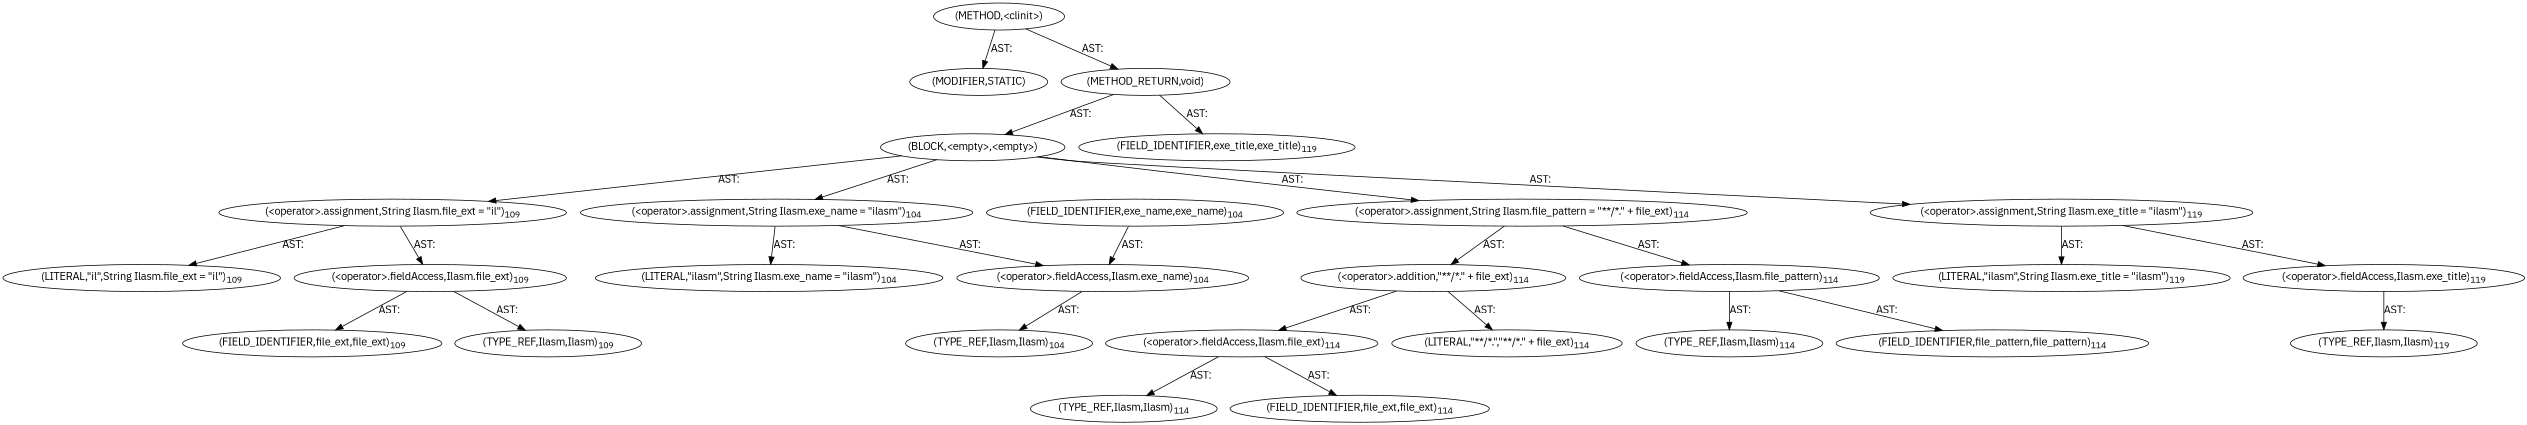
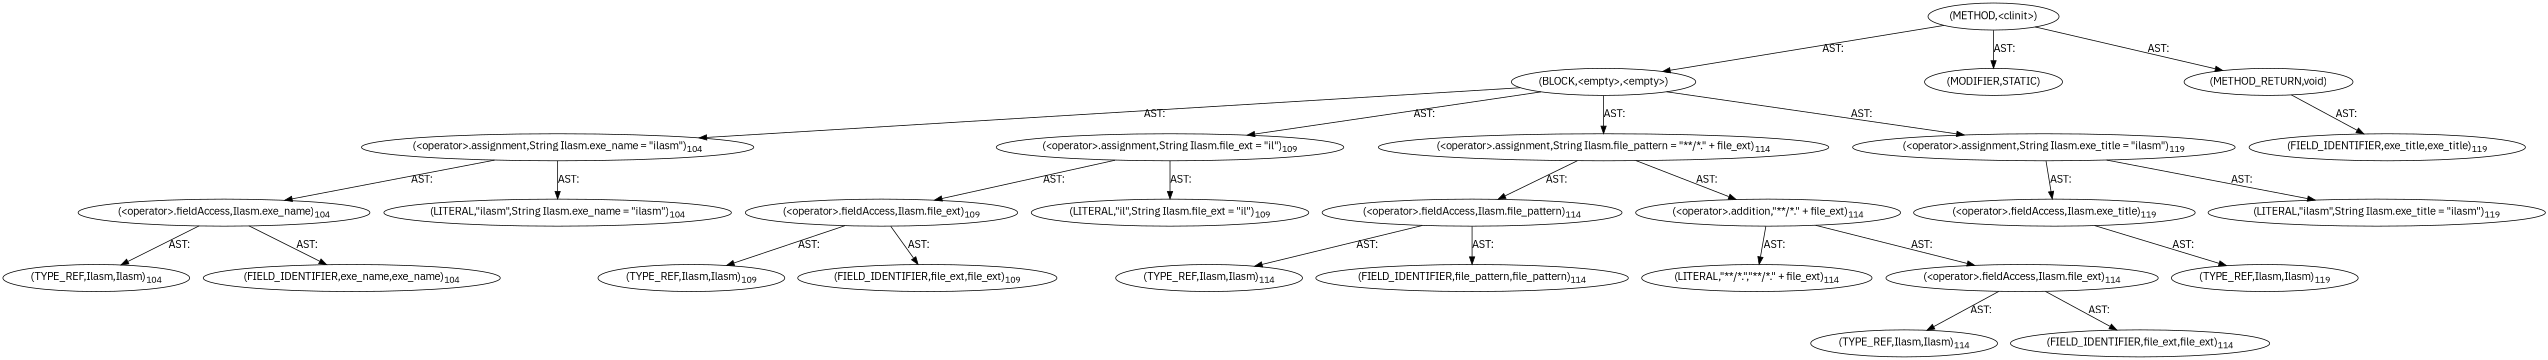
(1063, 113) -> (1807, 48)
(1121, 242) -> (285, 244)
